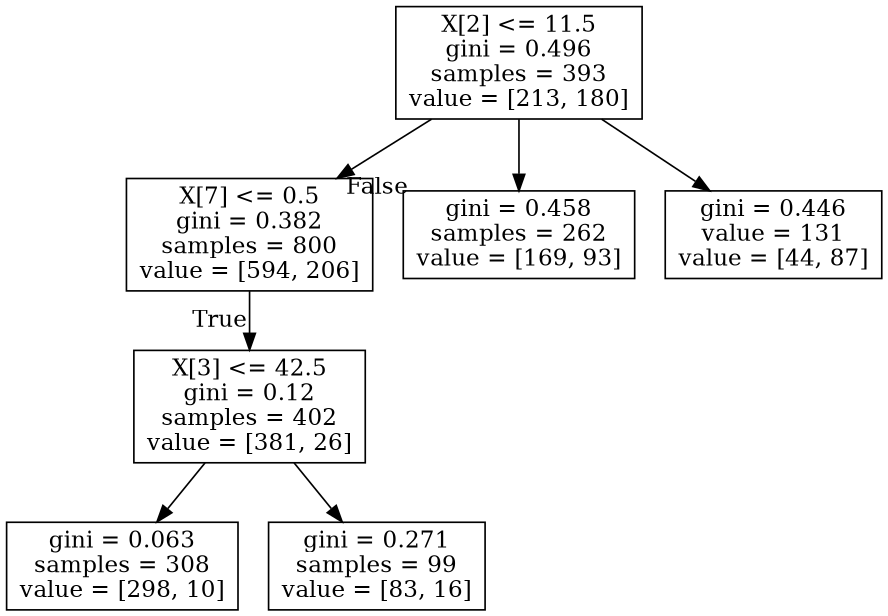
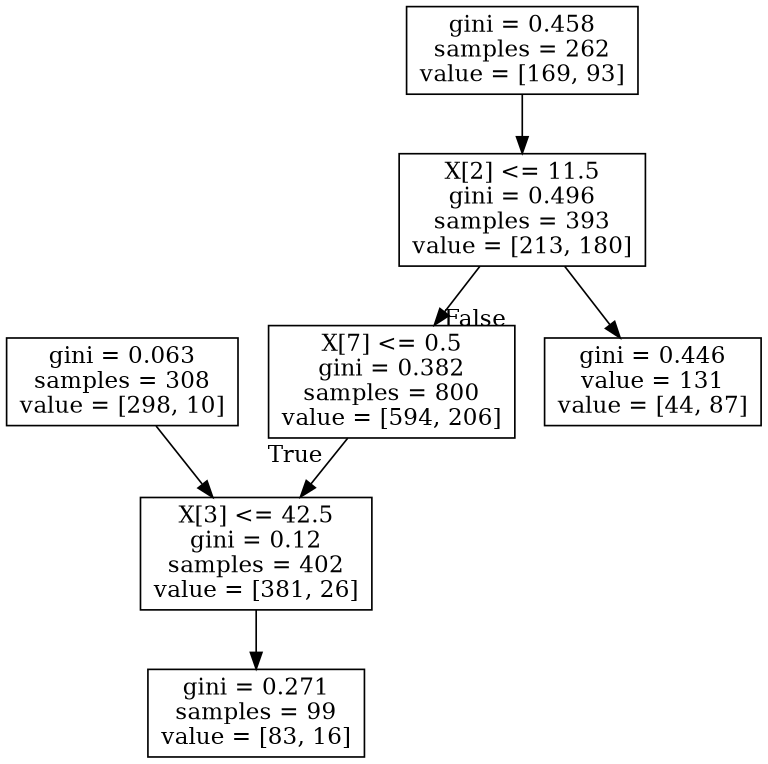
(519, 146) -> (522, 116)
(186, 486) -> (179, 455)
